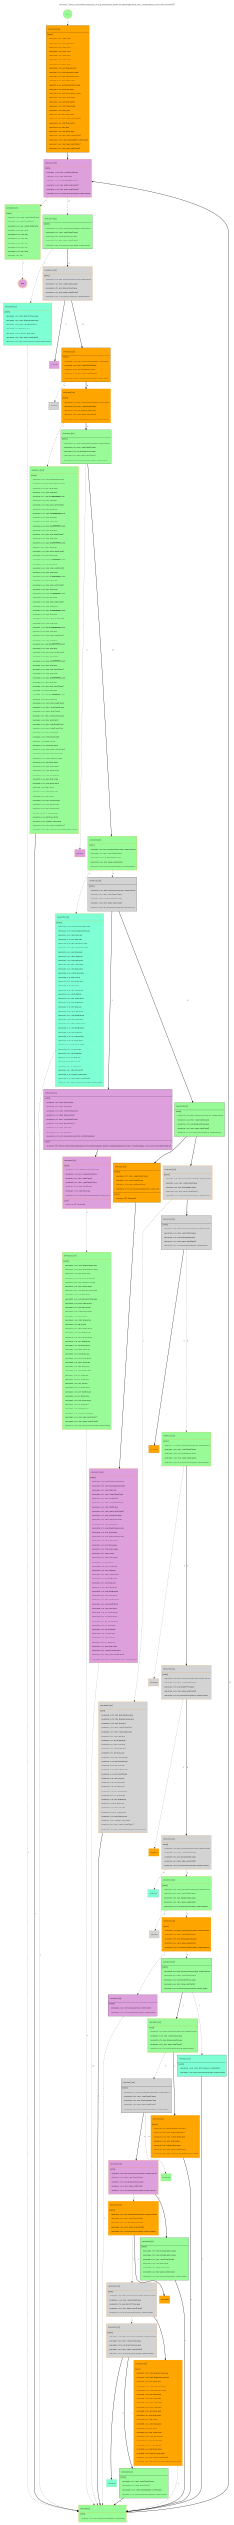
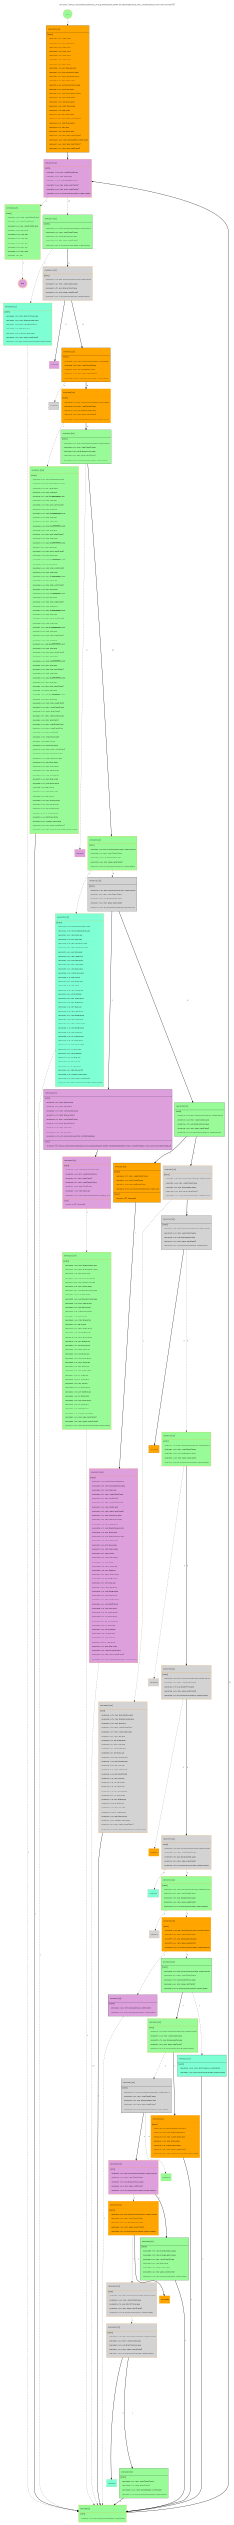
(158, 2413) -> none
